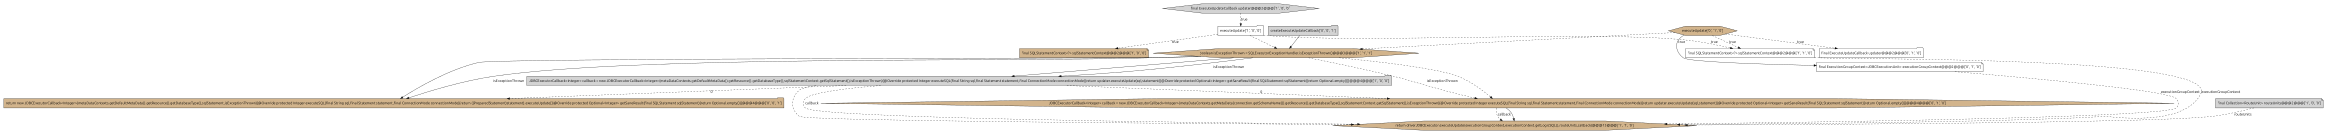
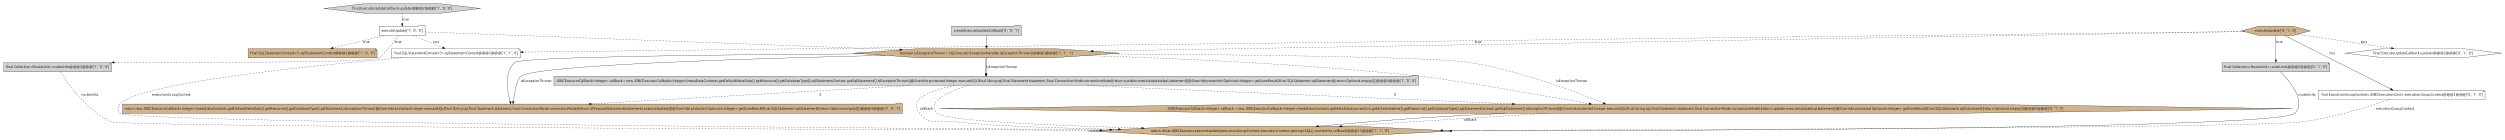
(1871, 53) -> (2423, 53)
none -> (262, 62)
none -> (2276, 67)
